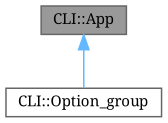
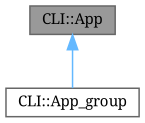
(84, 102) -> (73, 102)
